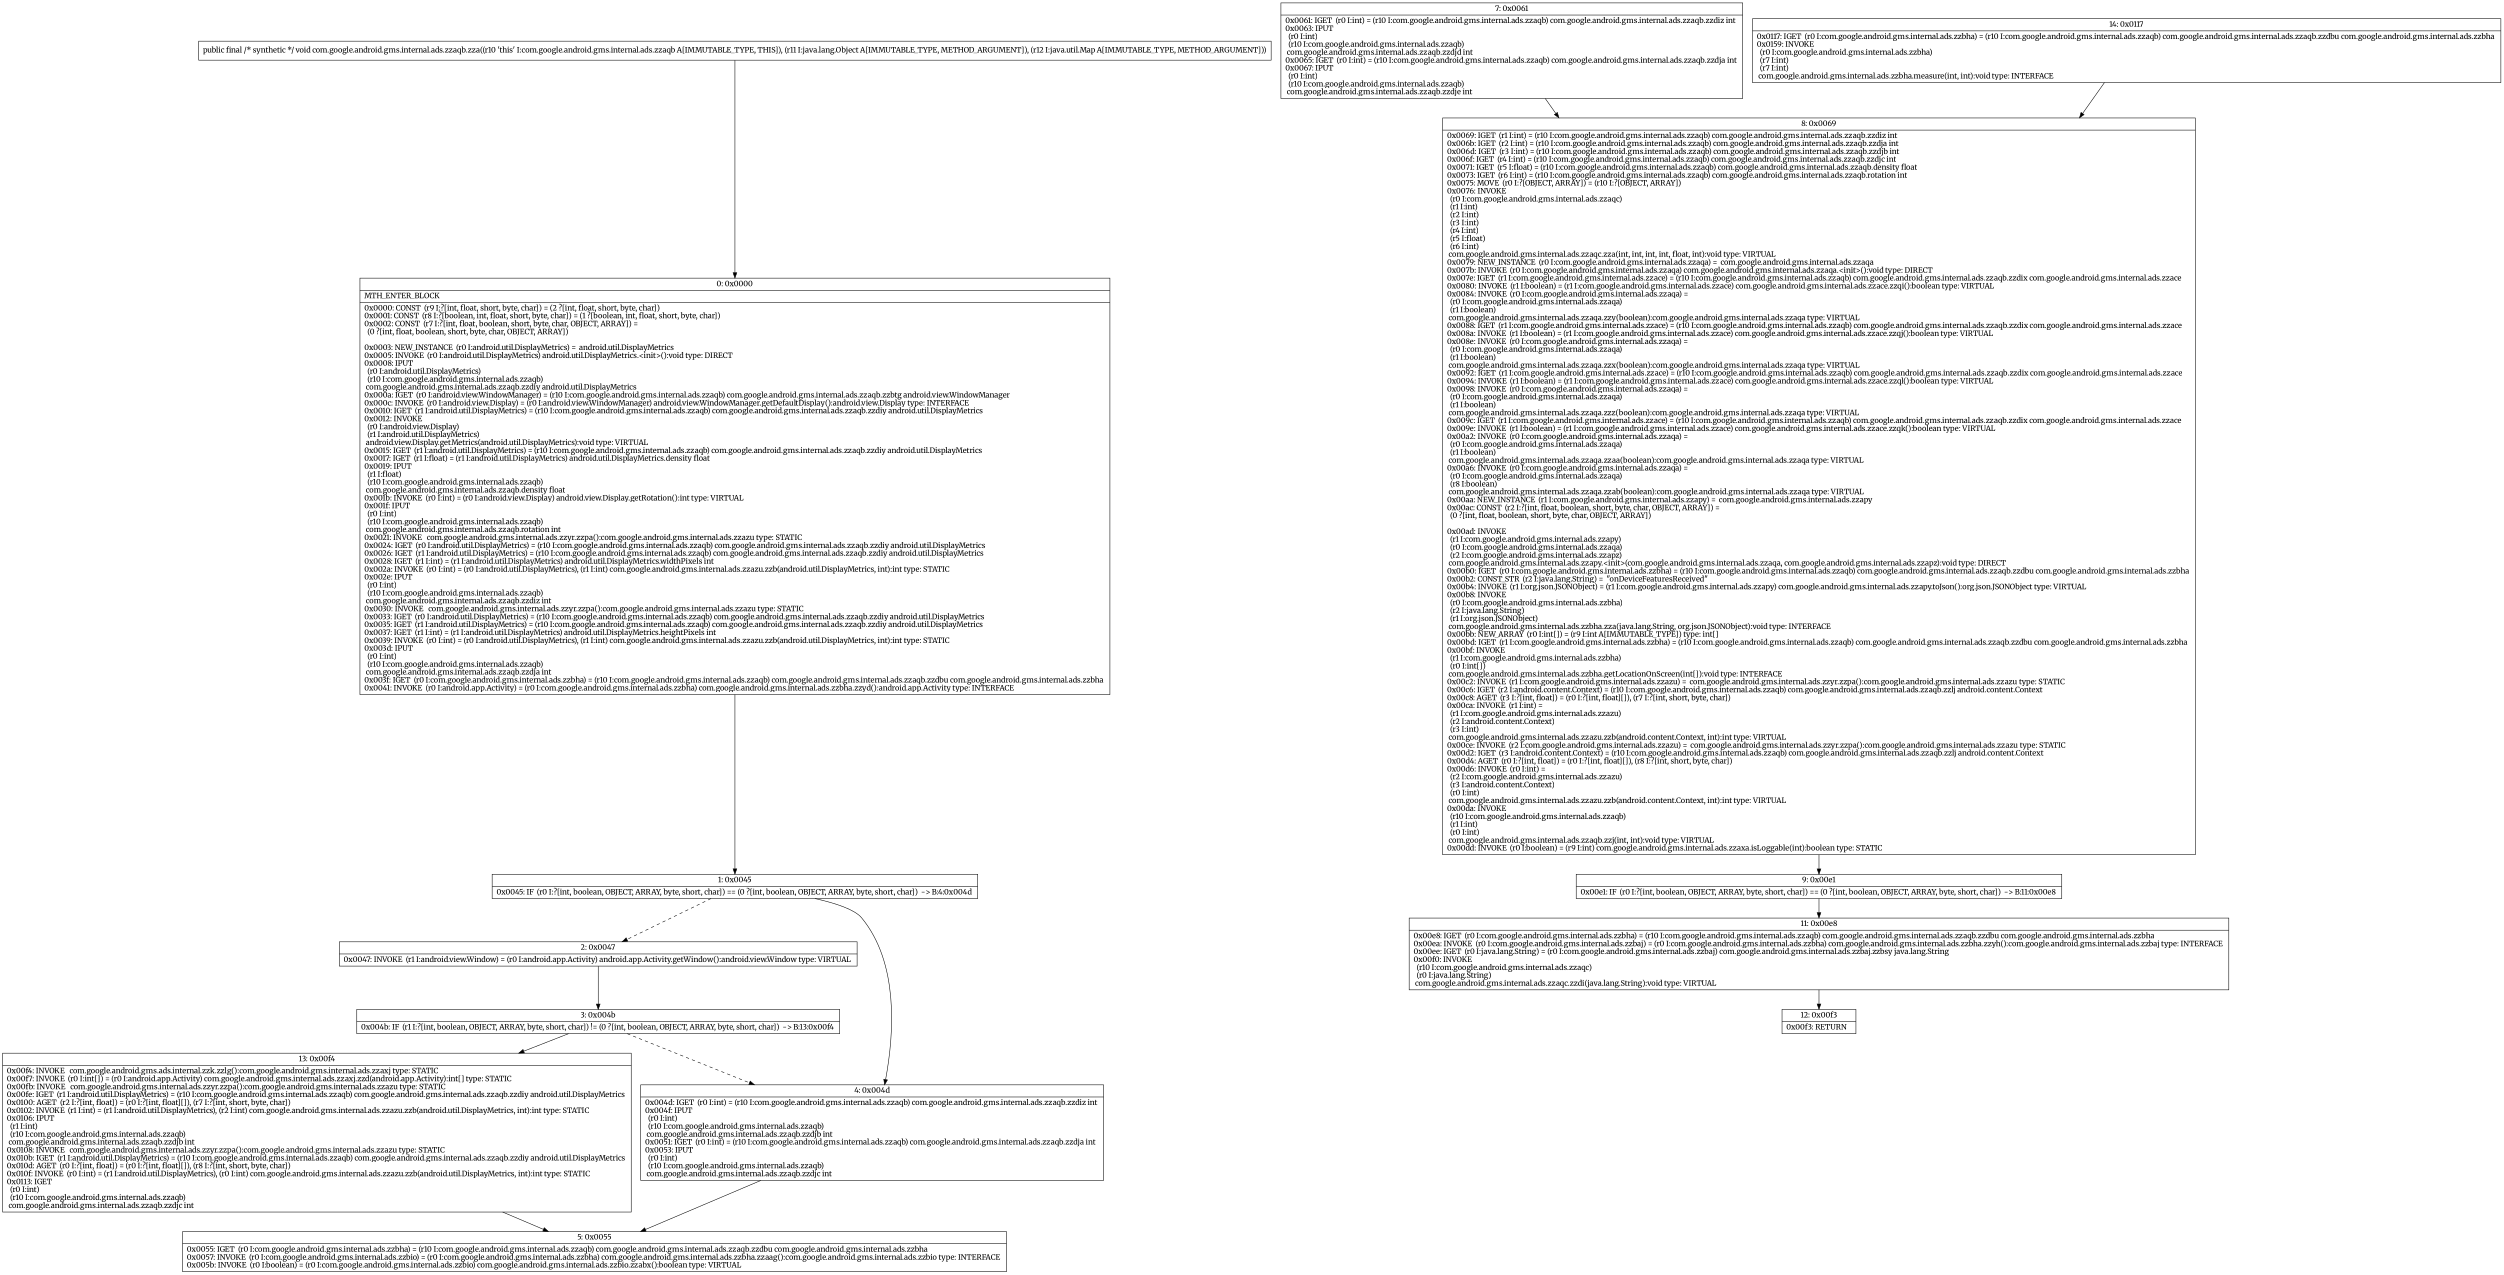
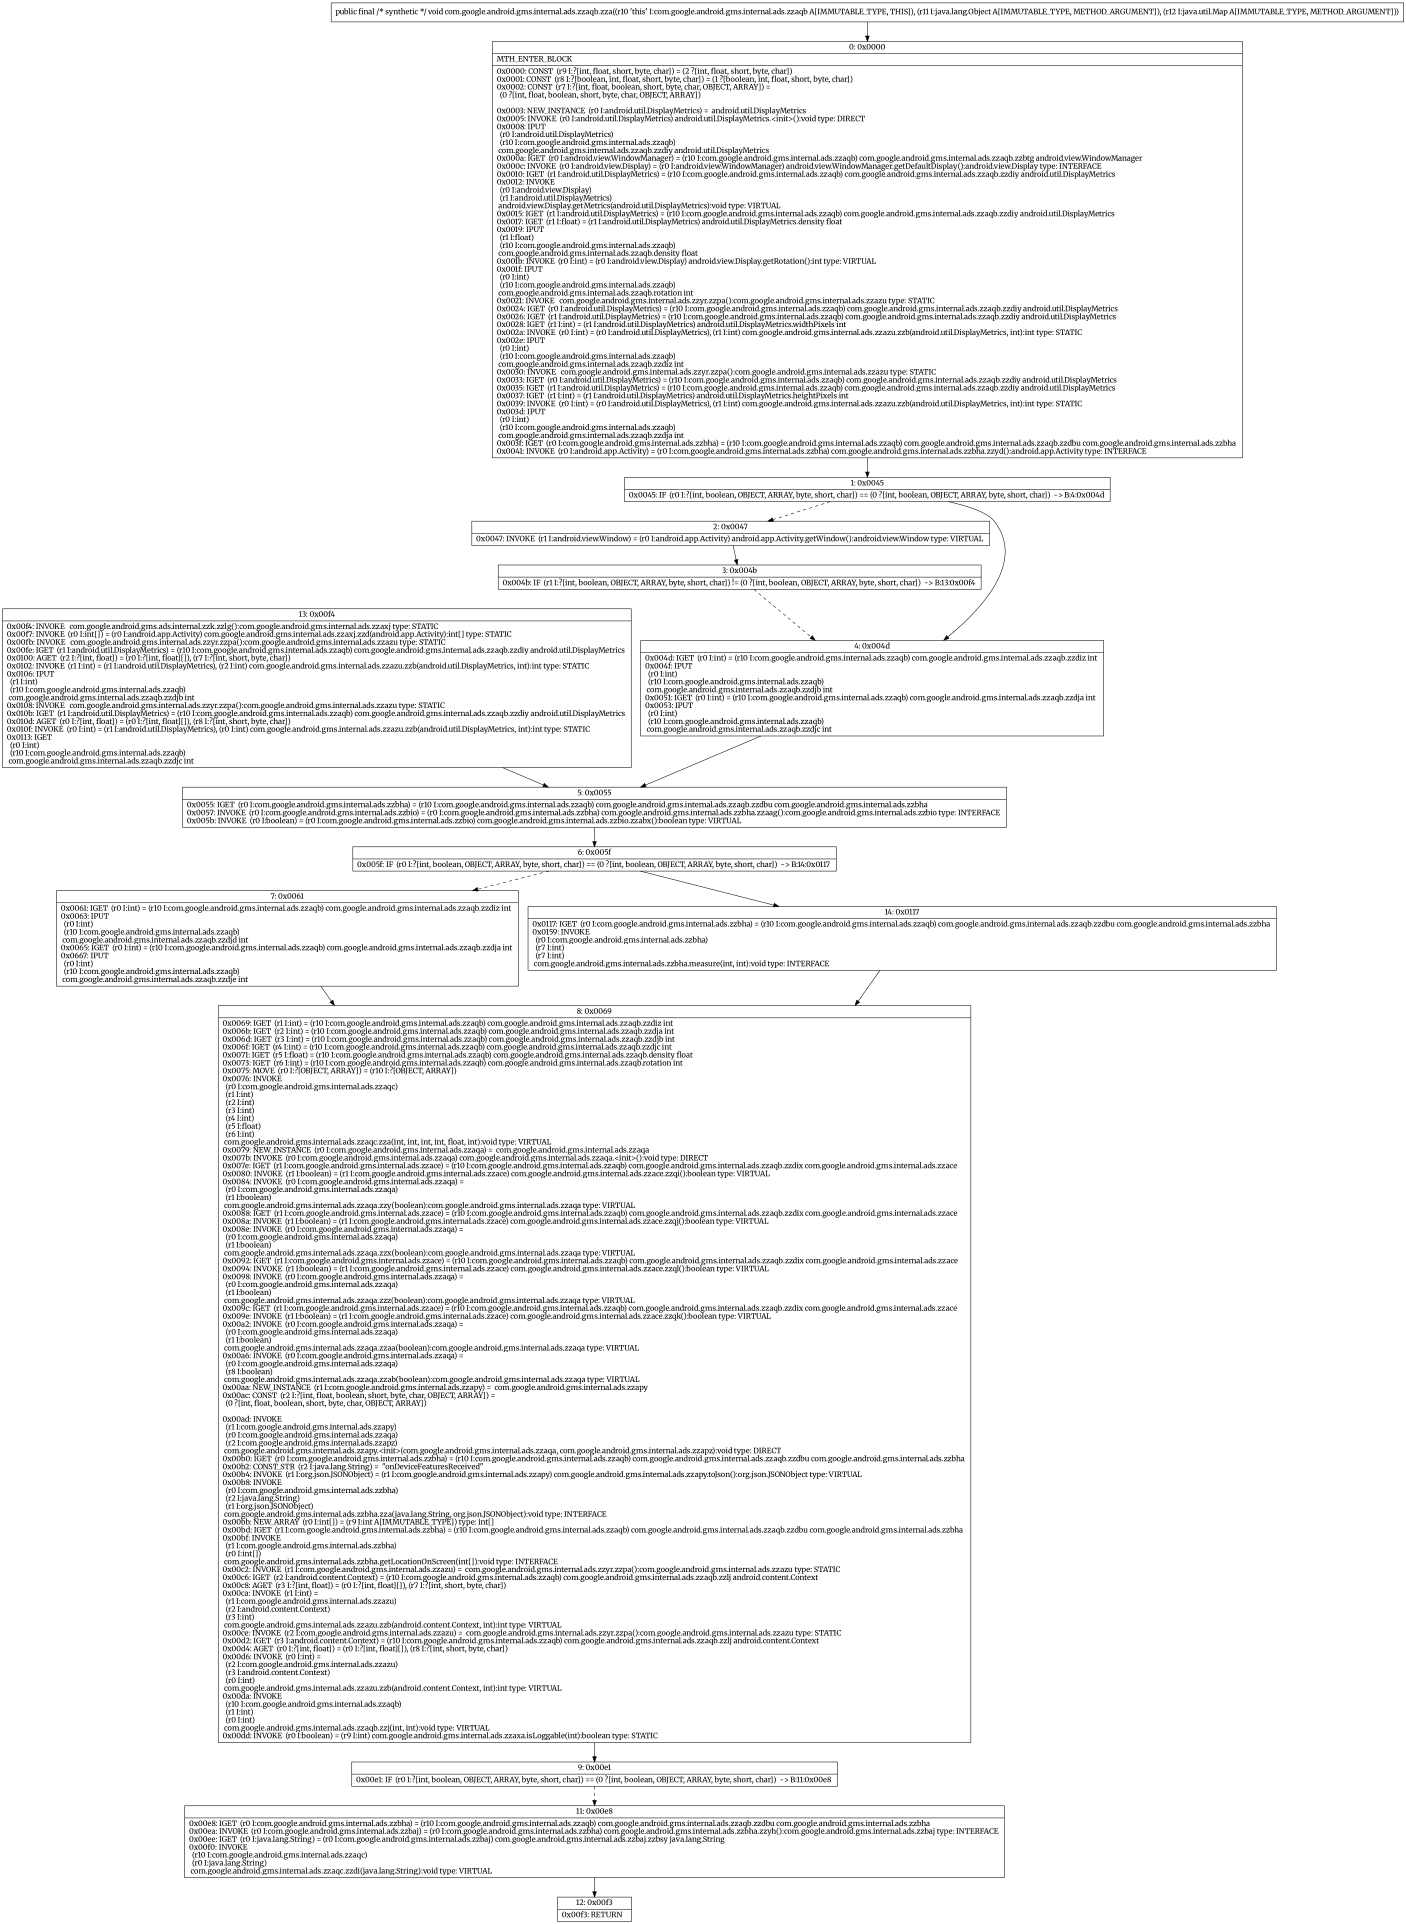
(1311, 68) -> (86, 956)
none -> (595, 859)
(1819, 906) -> (595, 1793)
(546, 1042) -> none
